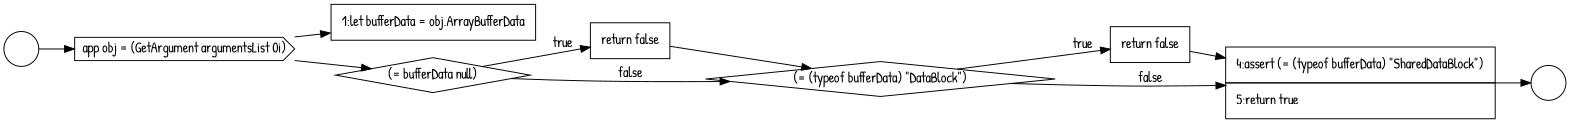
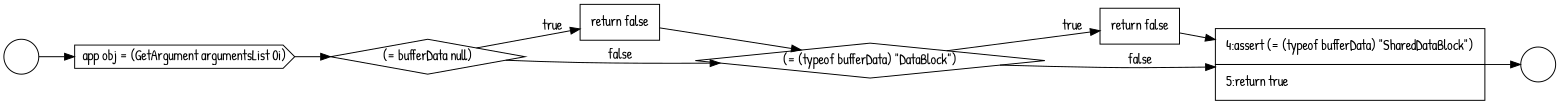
(433, 22) -> none
